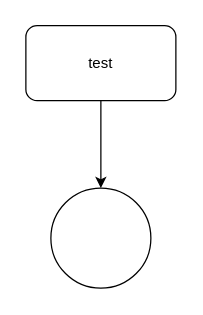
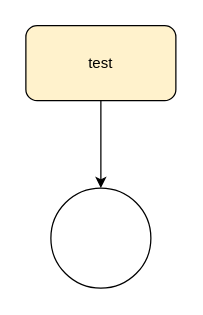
(101, 63) -> (101, 63)
